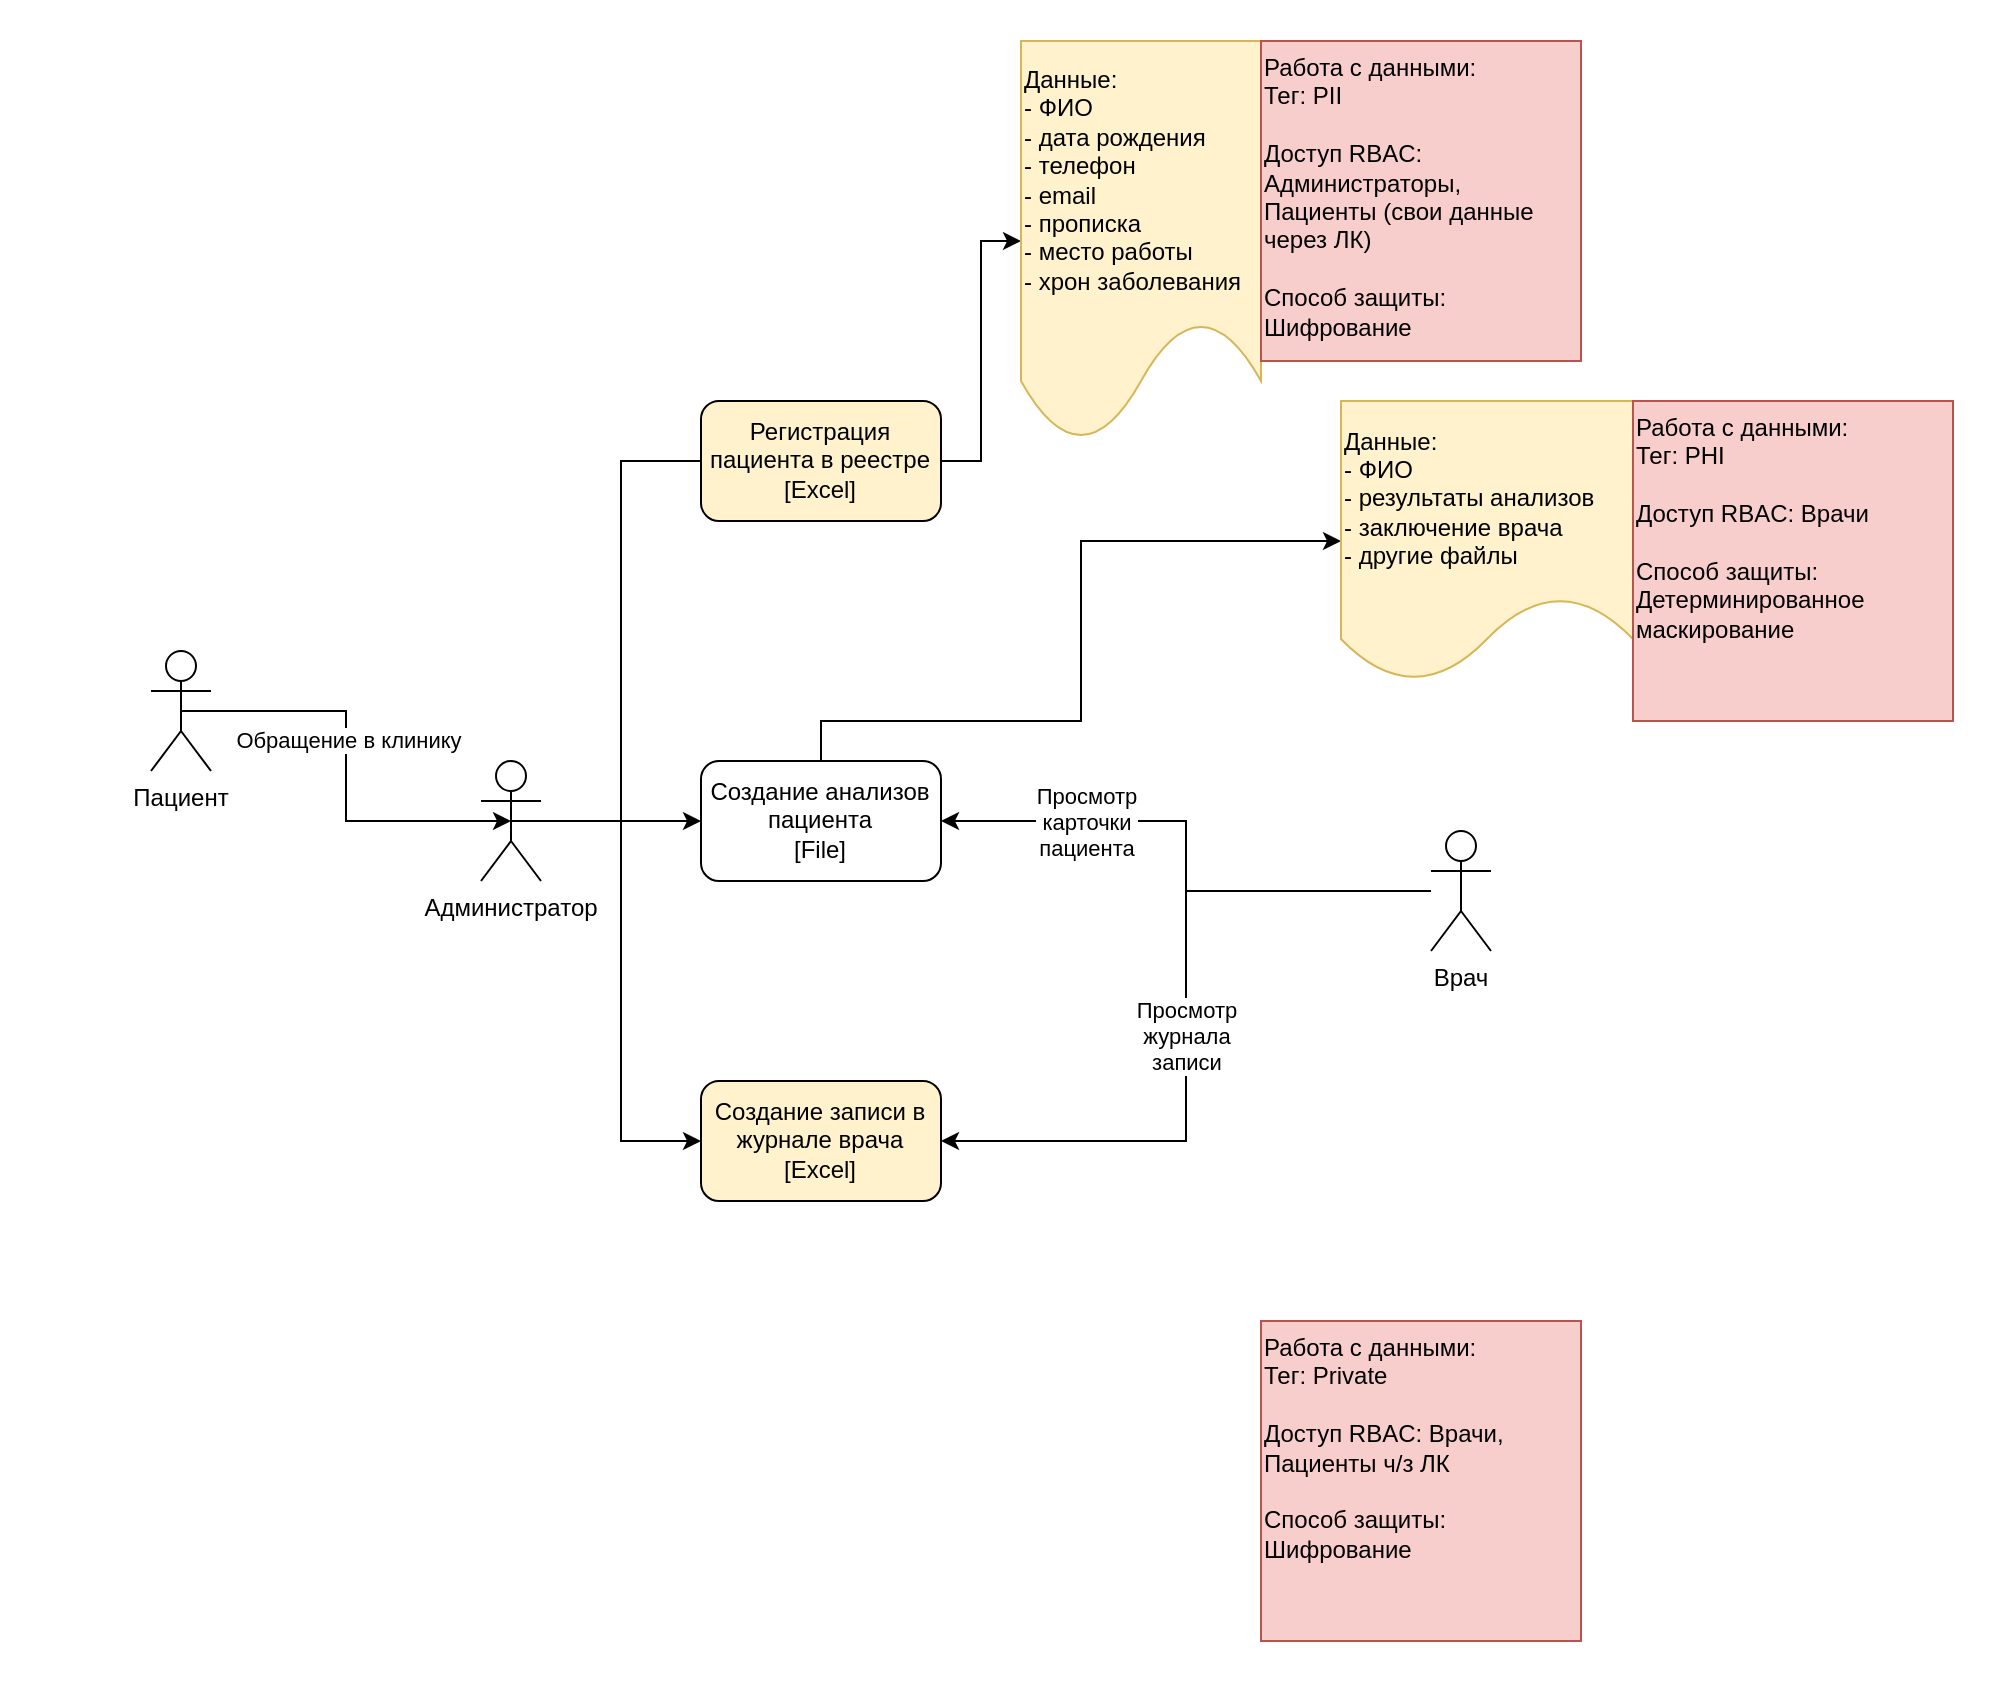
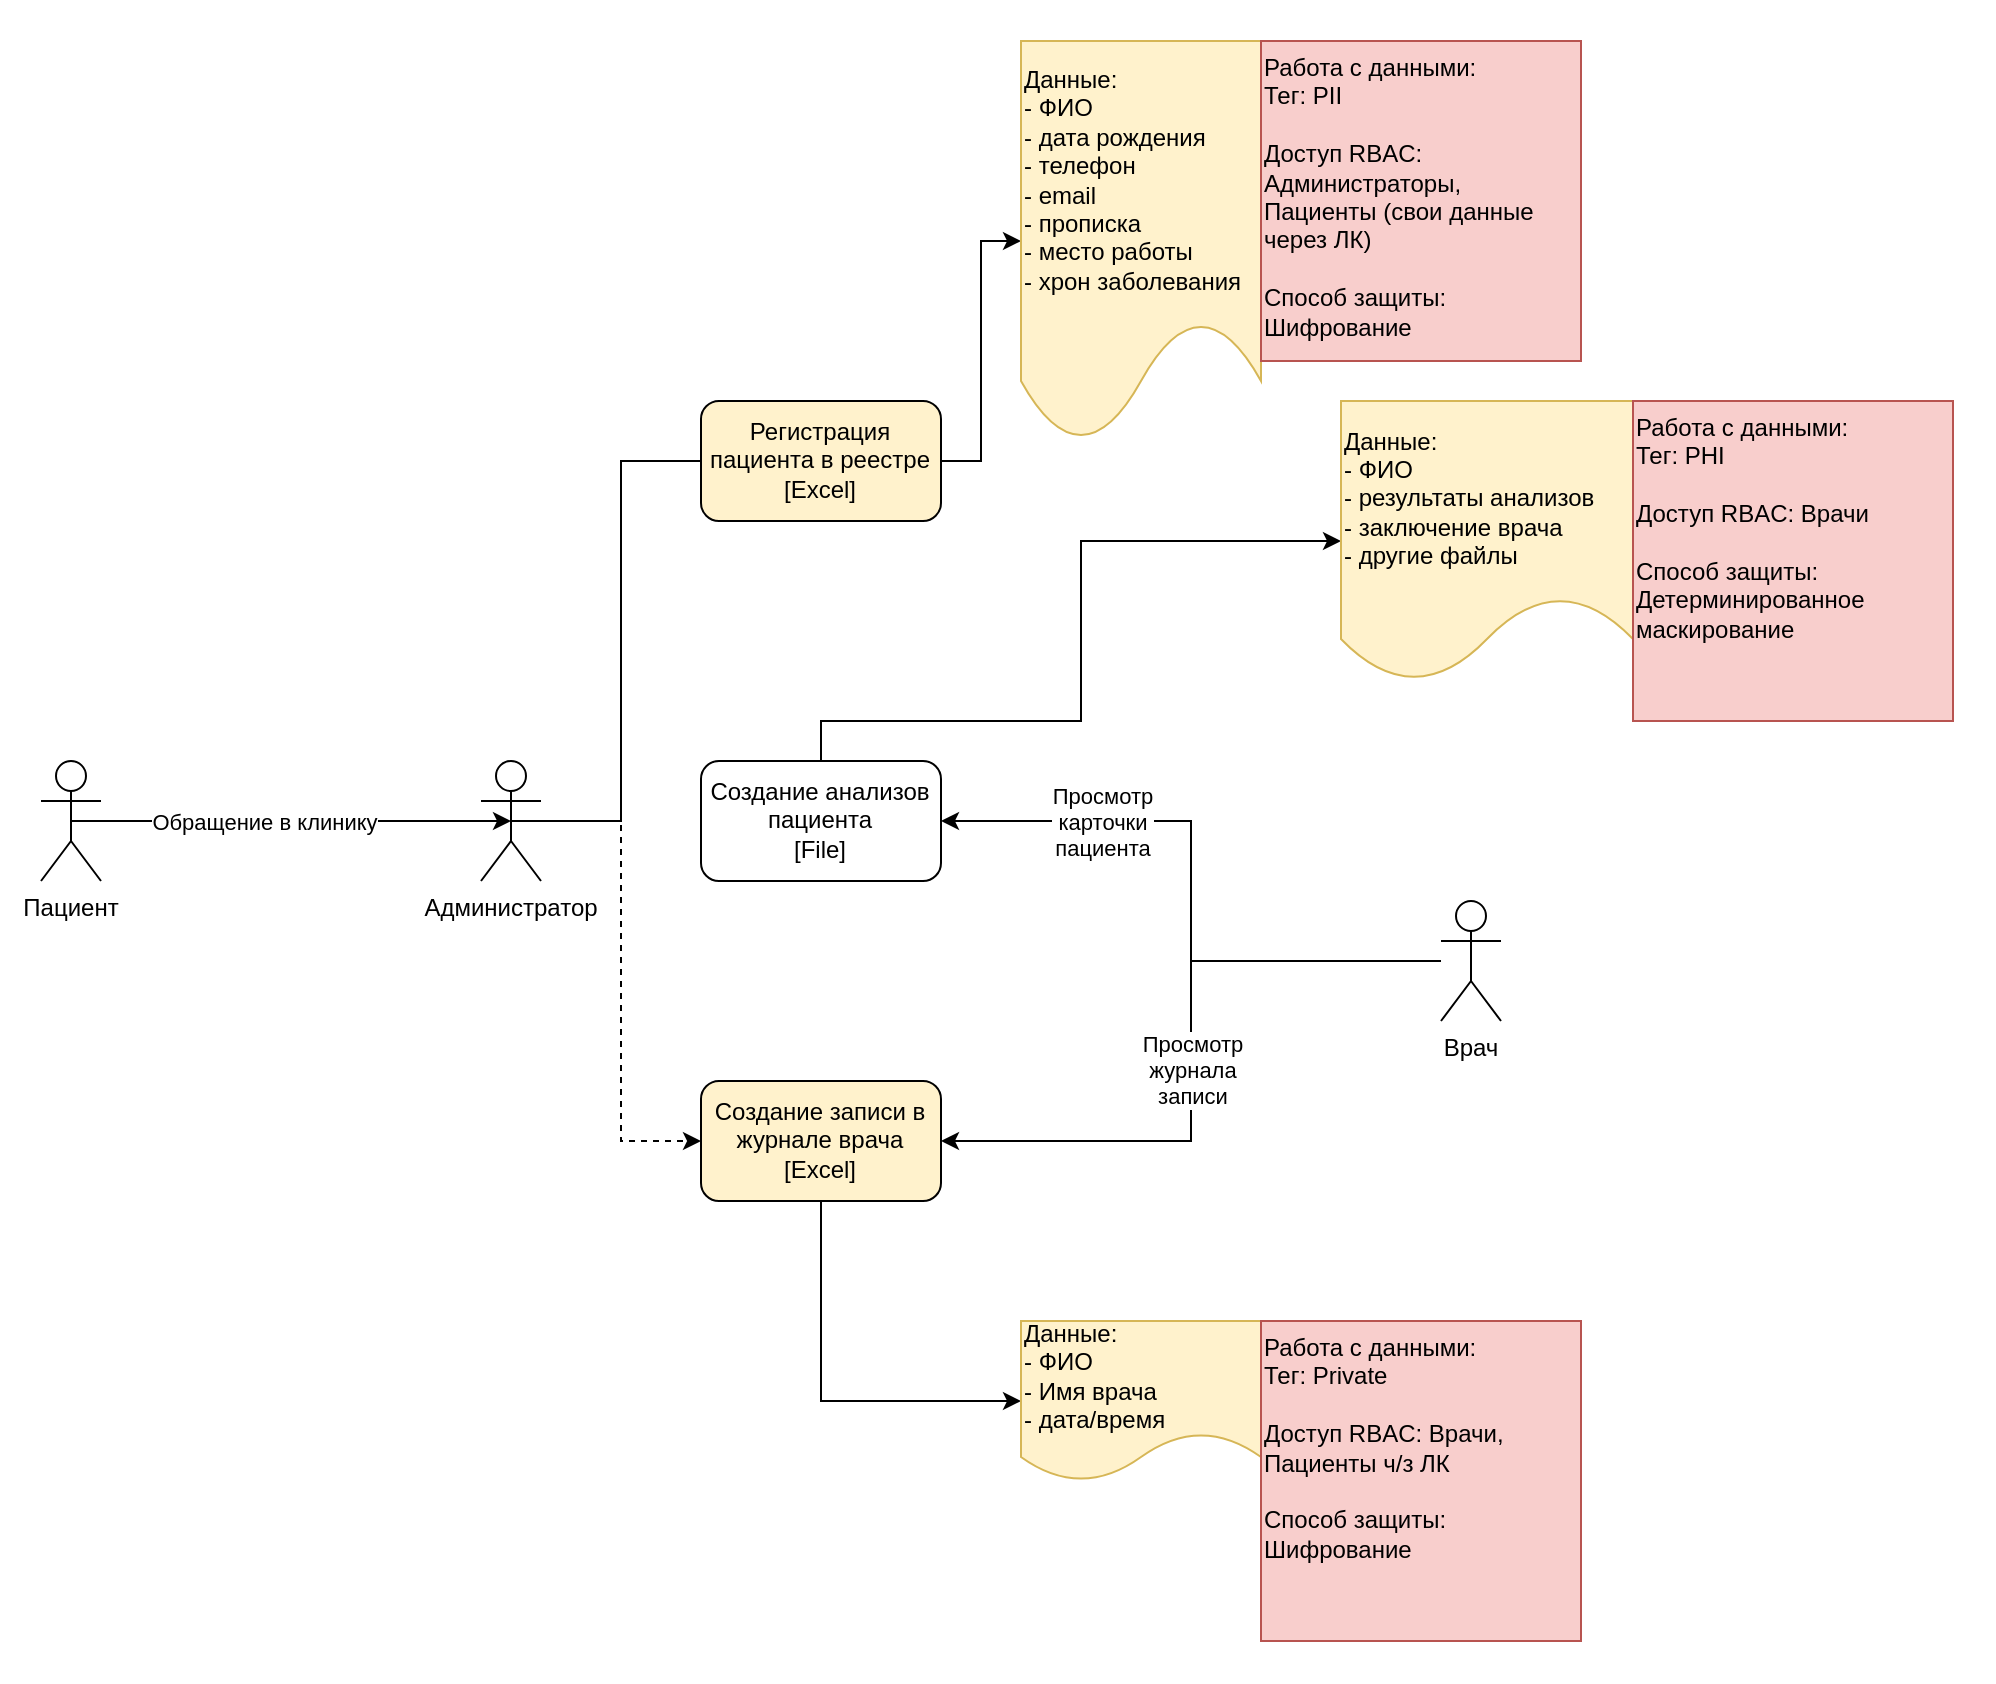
(181, 711) -> (71, 821)
(656, 821) -> none
(1461, 891) -> (1471, 961)
(621, 1016) -> (621, 1016)
none -> (821, 1394)
none -> (1141, 1401)
